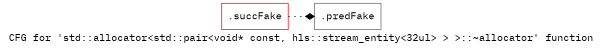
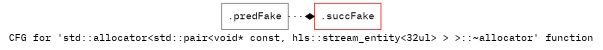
(297, 16) -> (297, 16)
